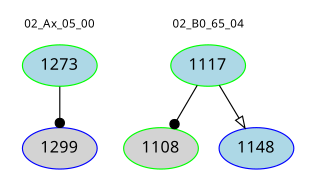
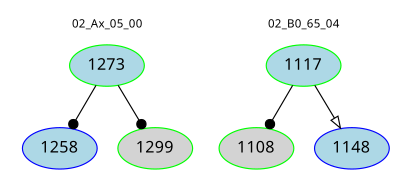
(60, 148) -> (155, 148)
none -> (60, 148)
